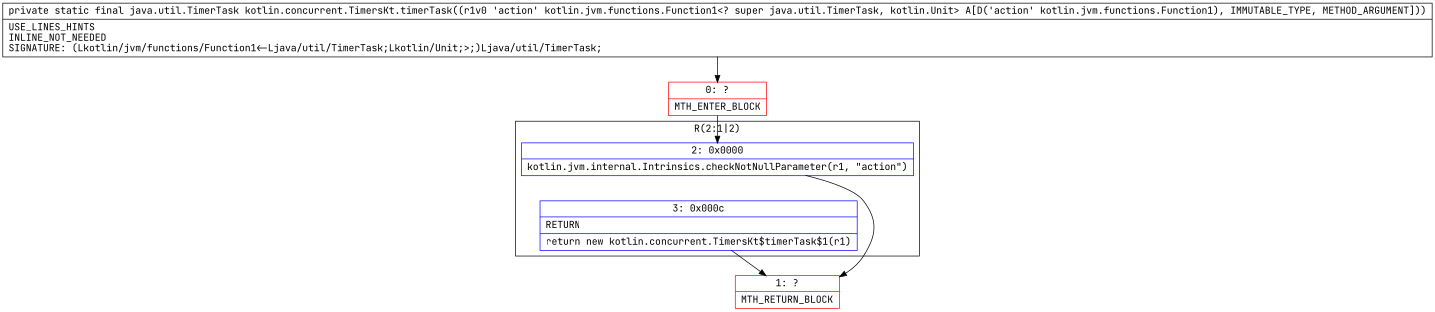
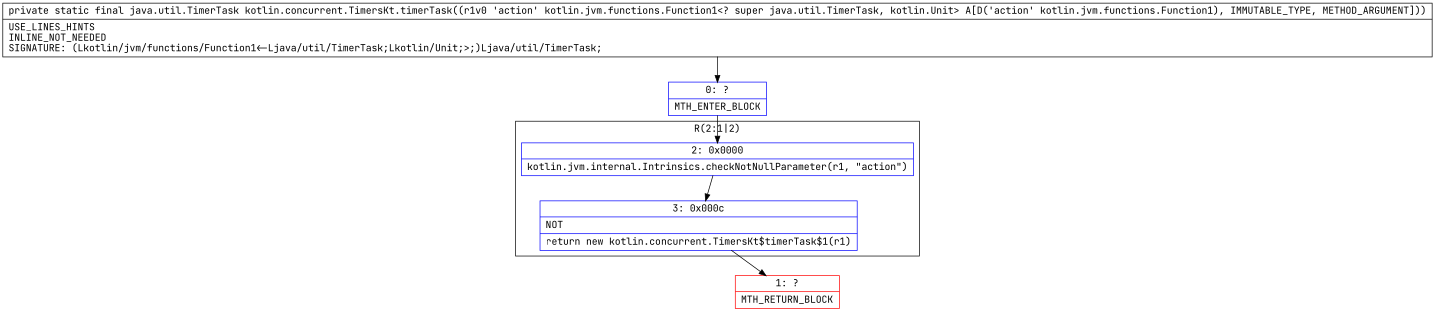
(717, 99) -> (717, 99)
(869, 210) -> (710, 185)
(563, 225) -> (554, 225)
